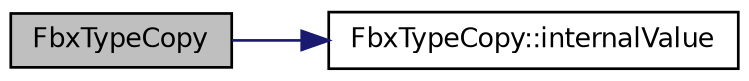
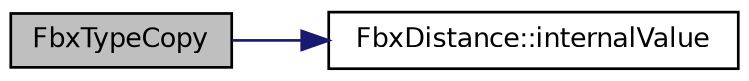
(534, 40) -> (534, 40)
